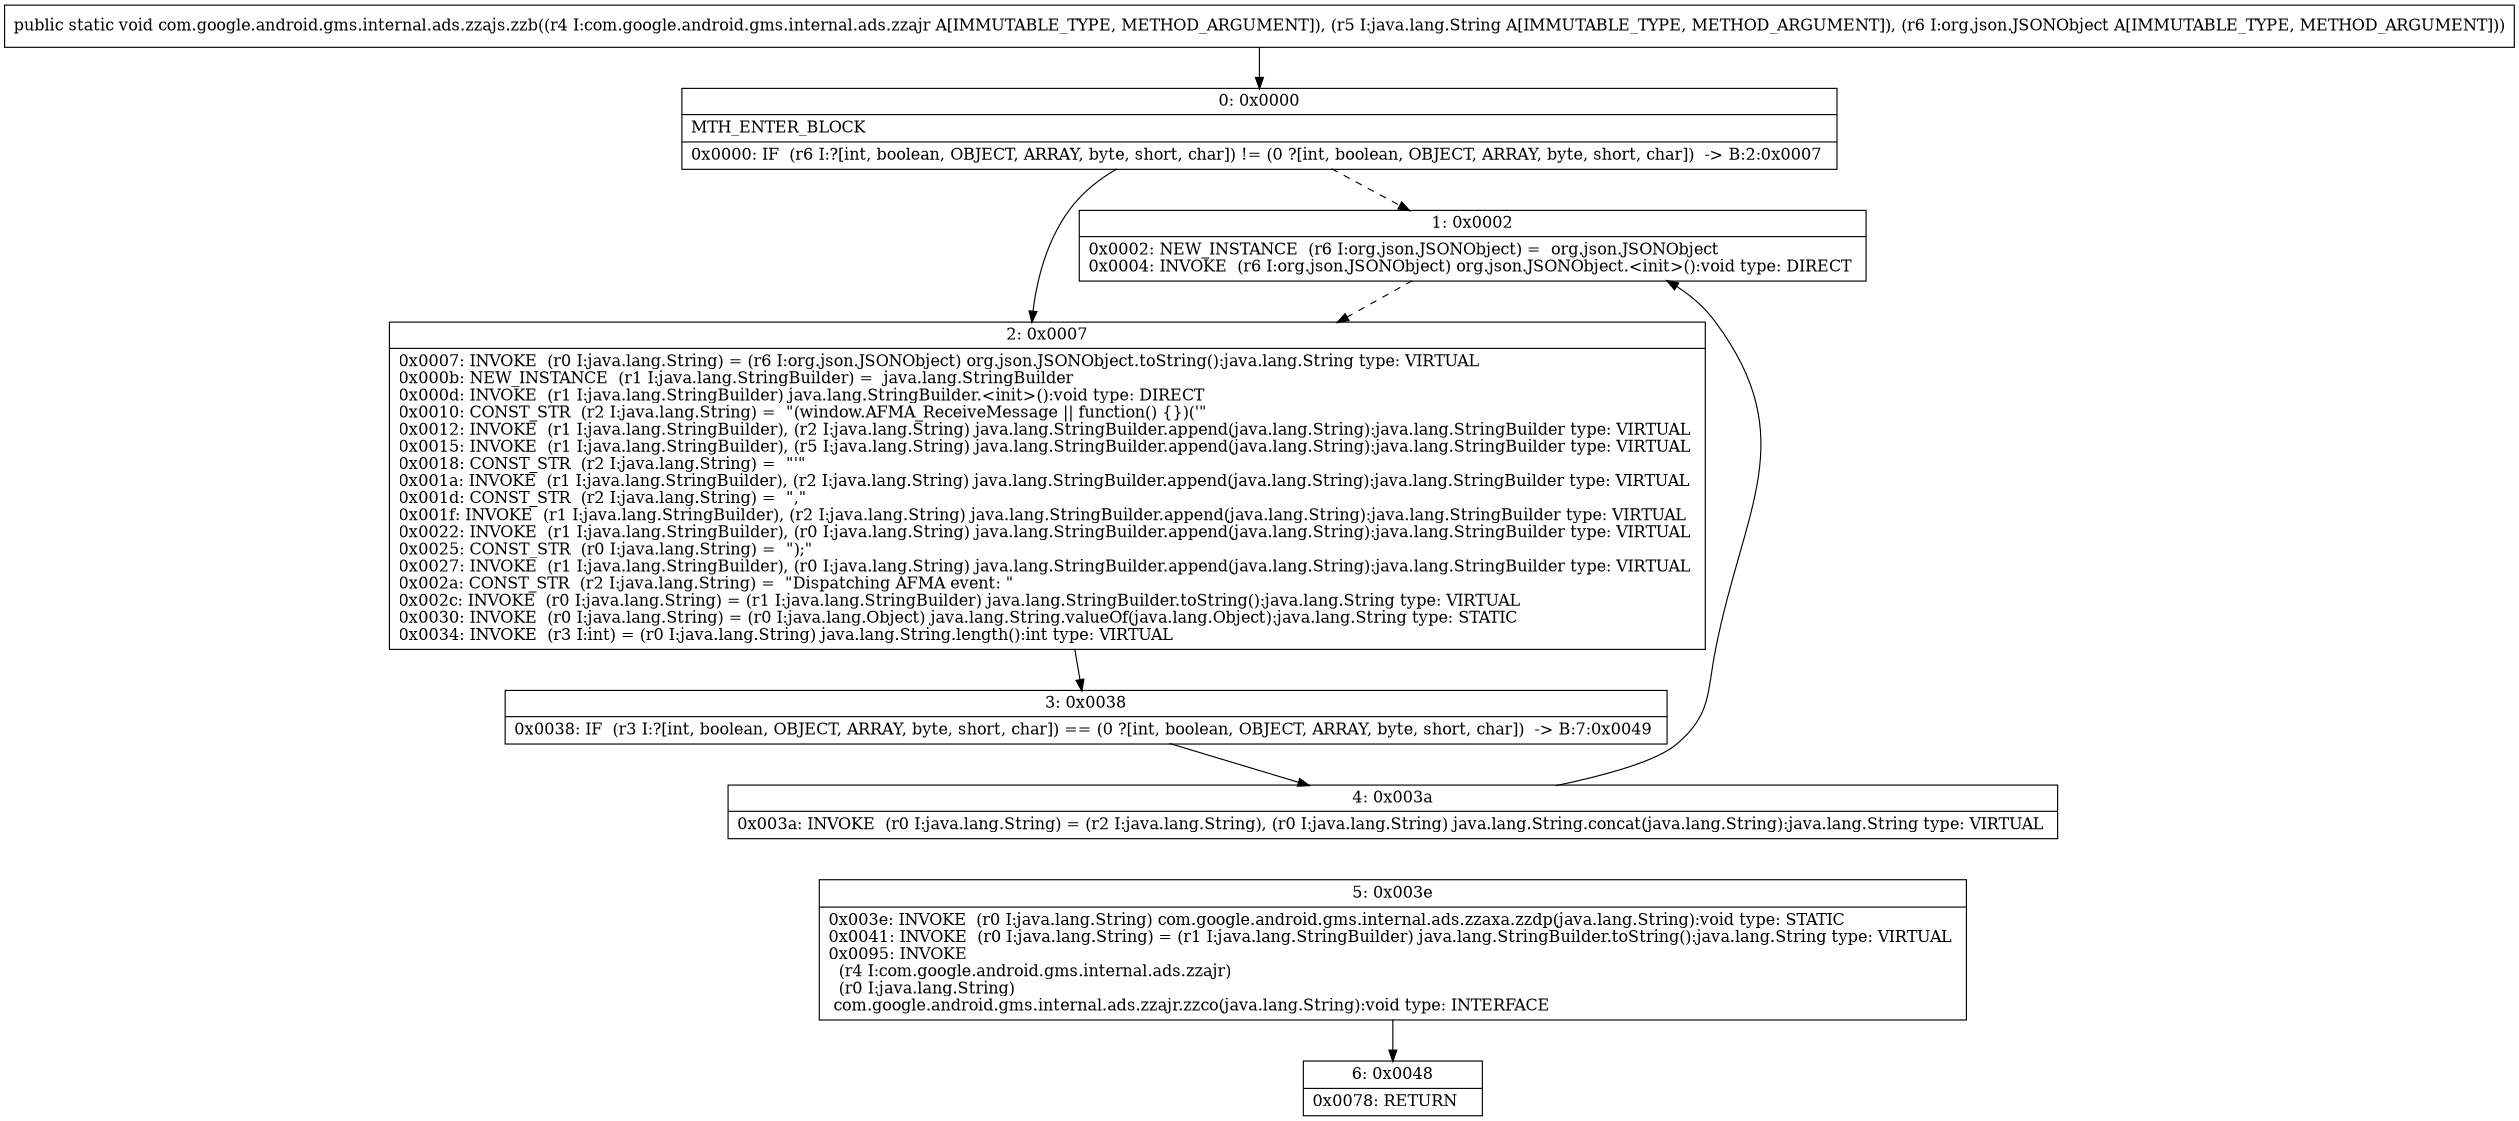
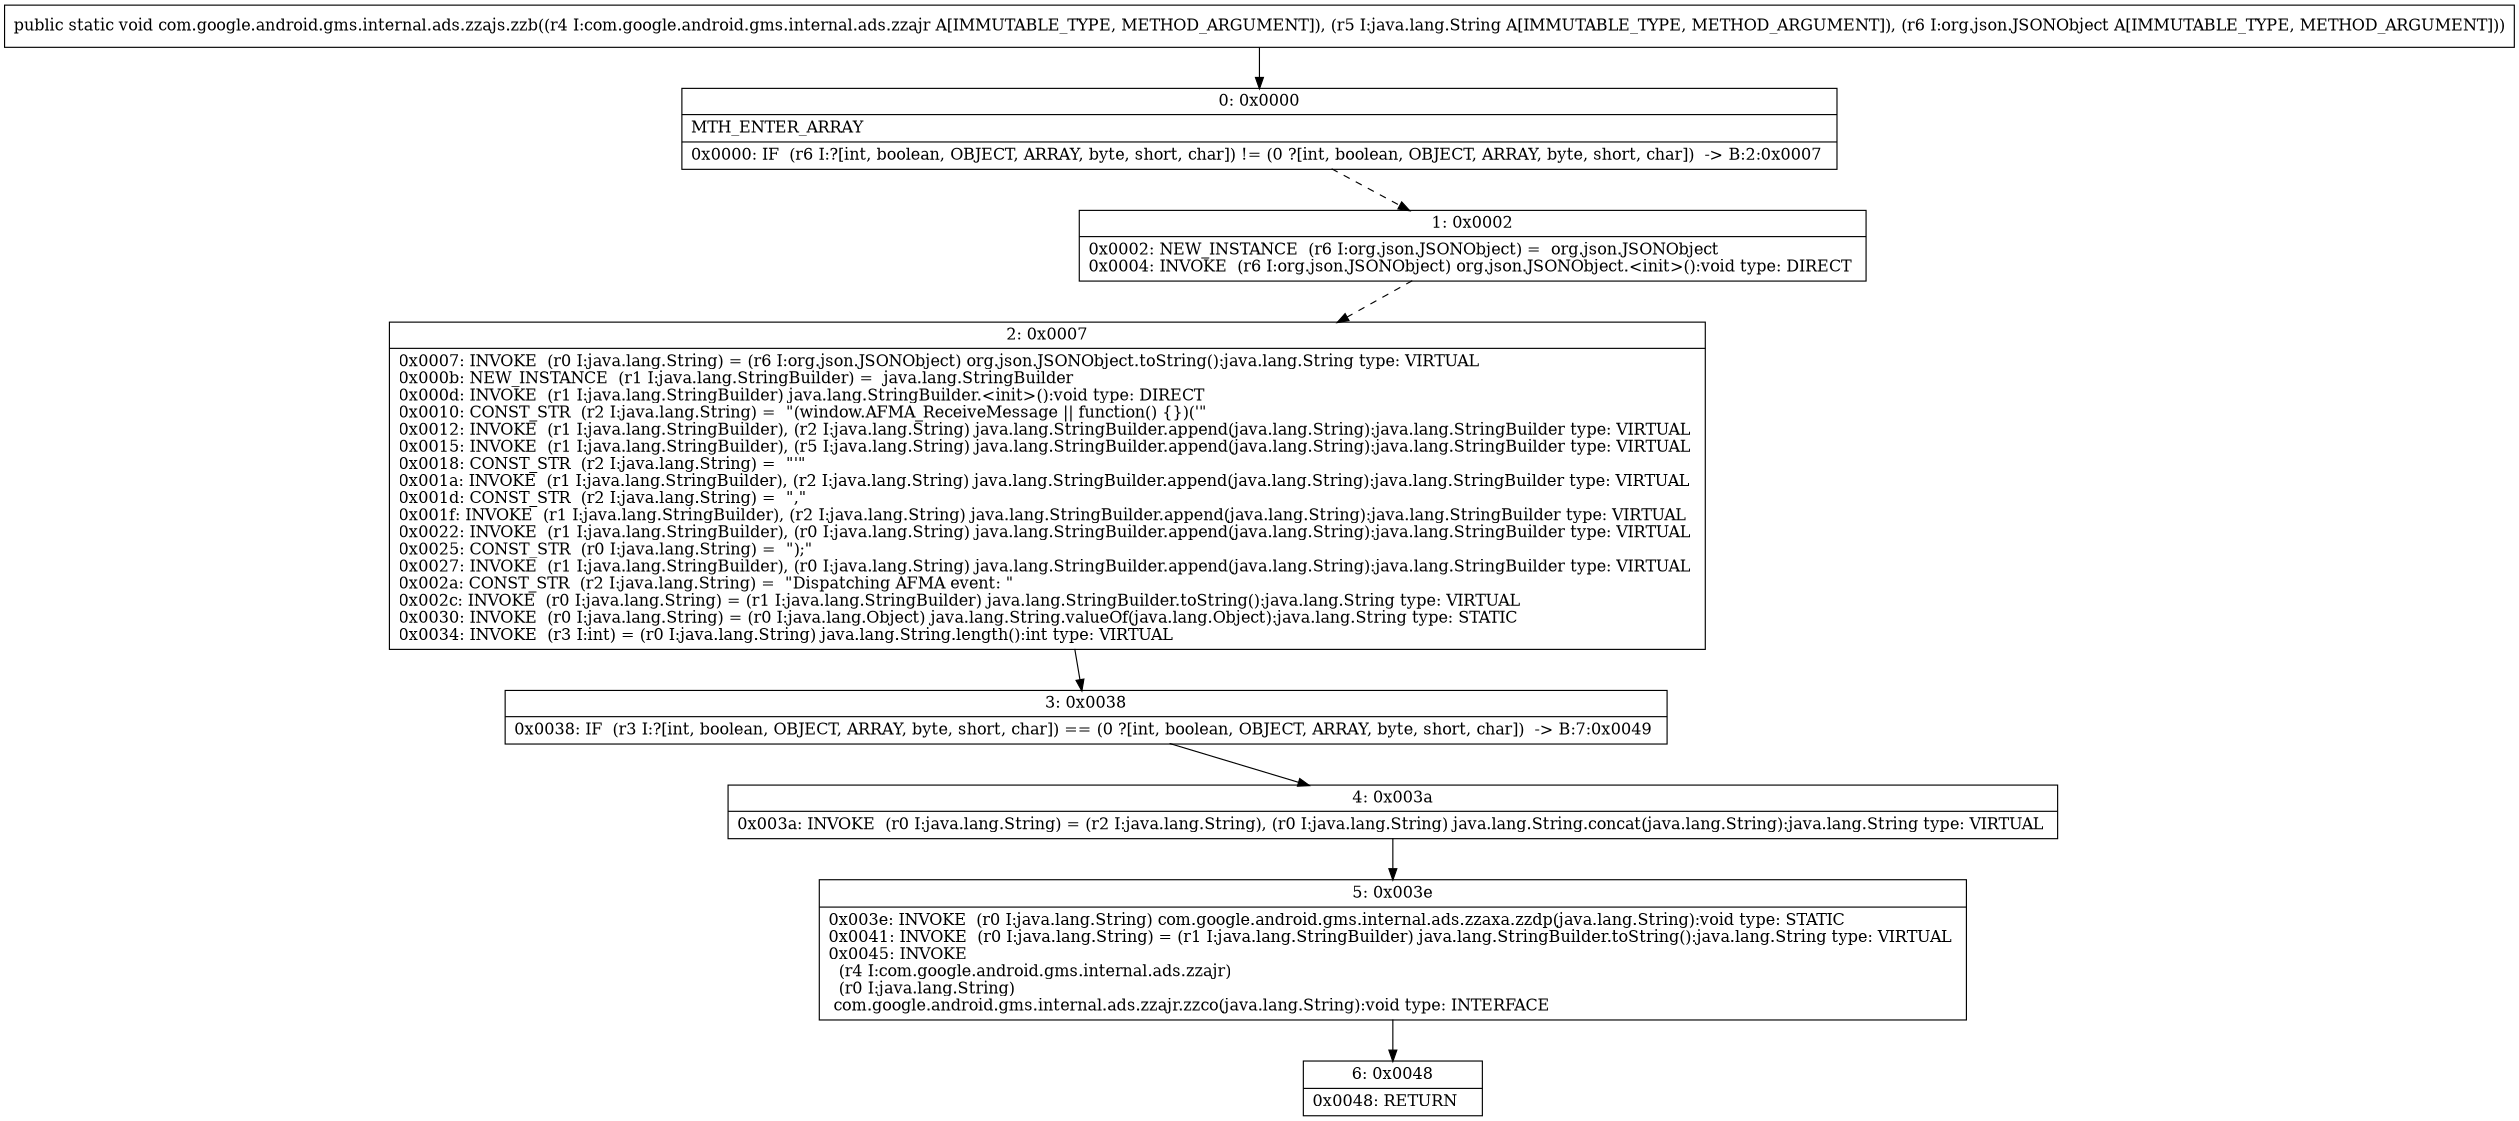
(779, 128) -> (777, 128)
(1058, 229) -> none
(1735, 571) -> (1393, 853)
(903, 954) -> (903, 954)
(1393, 1102) -> (1393, 1102)
